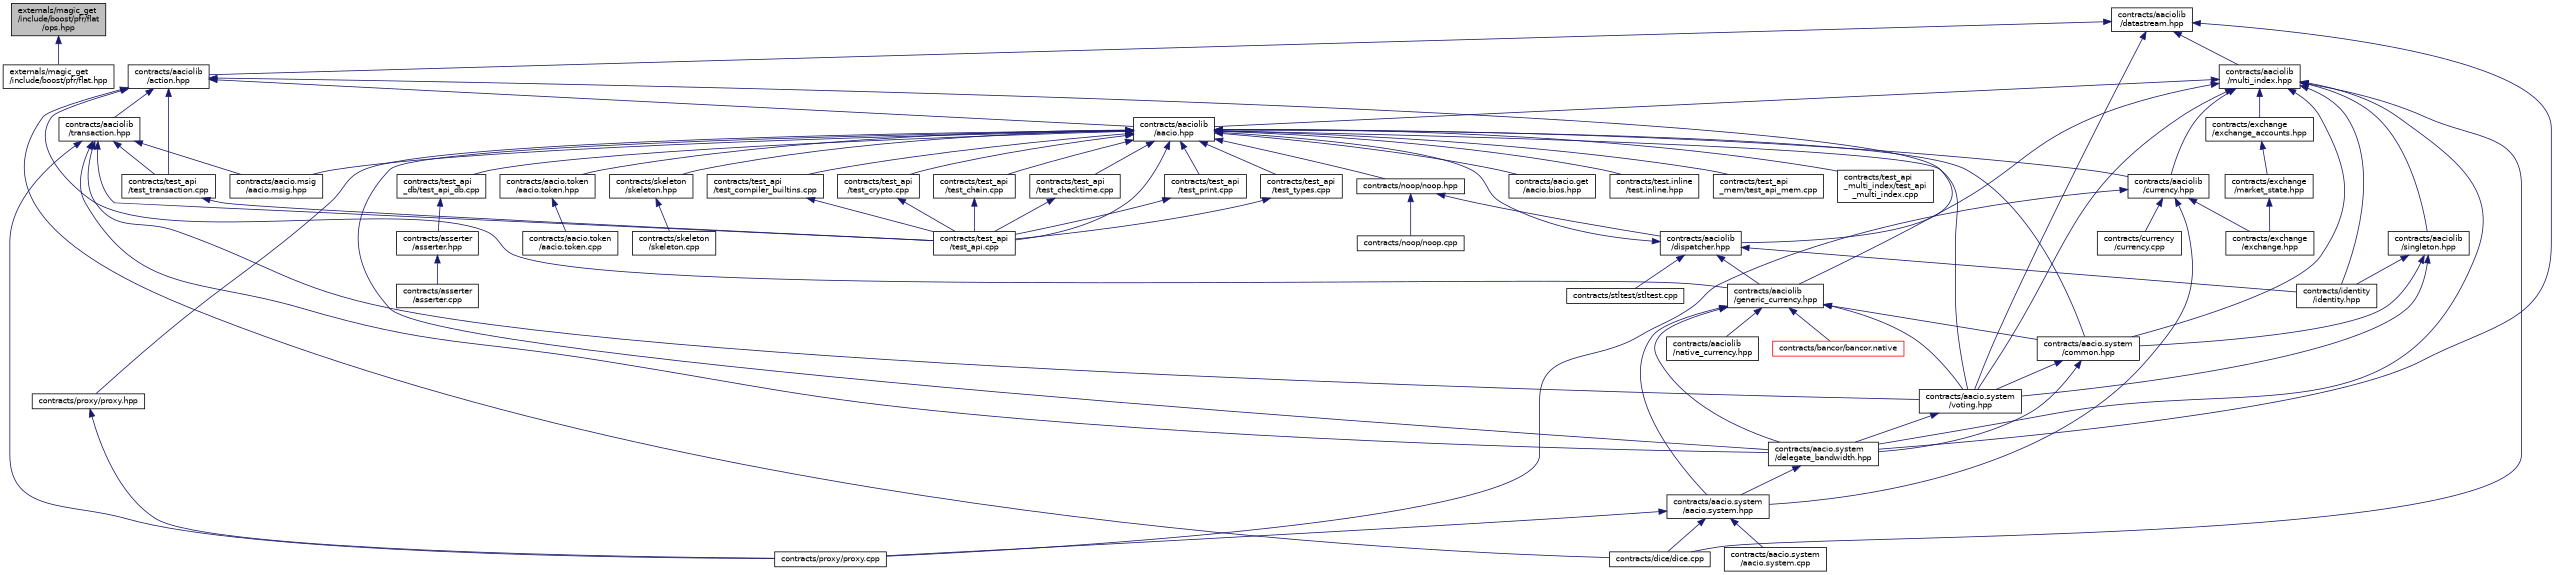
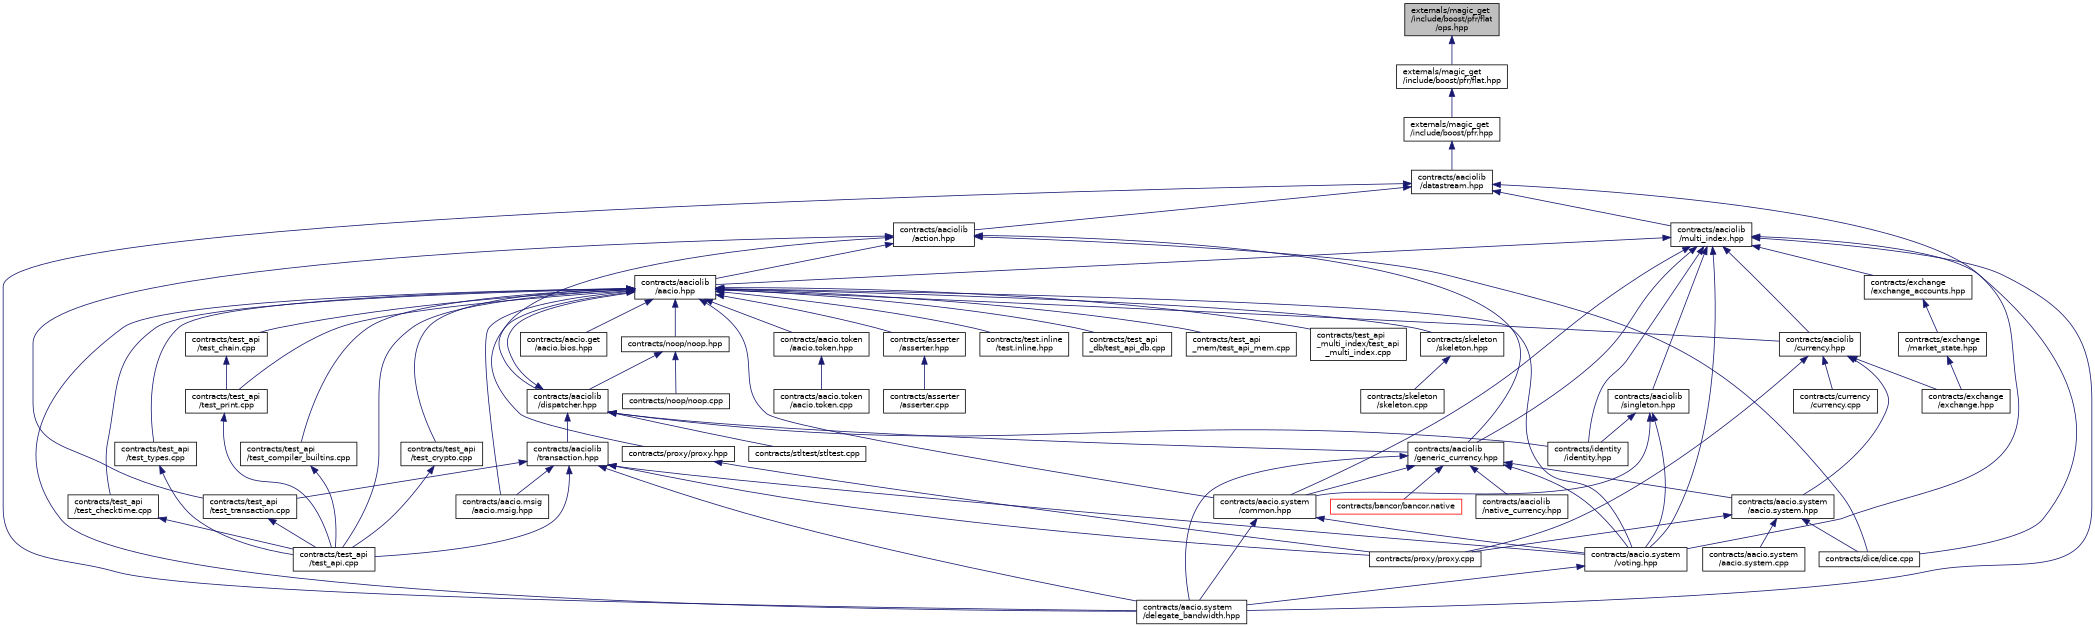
(131, 105) -> (568, 435)
none -> (1452, 129)
(439, 219) -> (808, 312)
(974, 219) -> (226, 377)
(1767, 482) -> none
